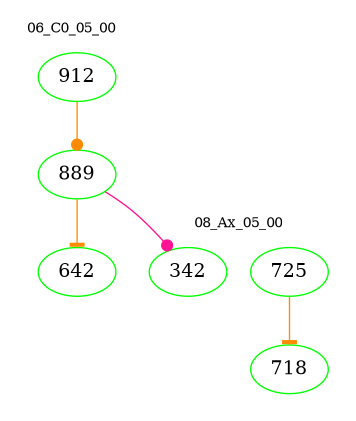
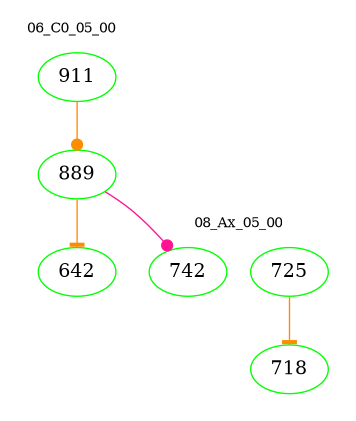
(77, 77) -> (77, 77)
(188, 272) -> (188, 272)
